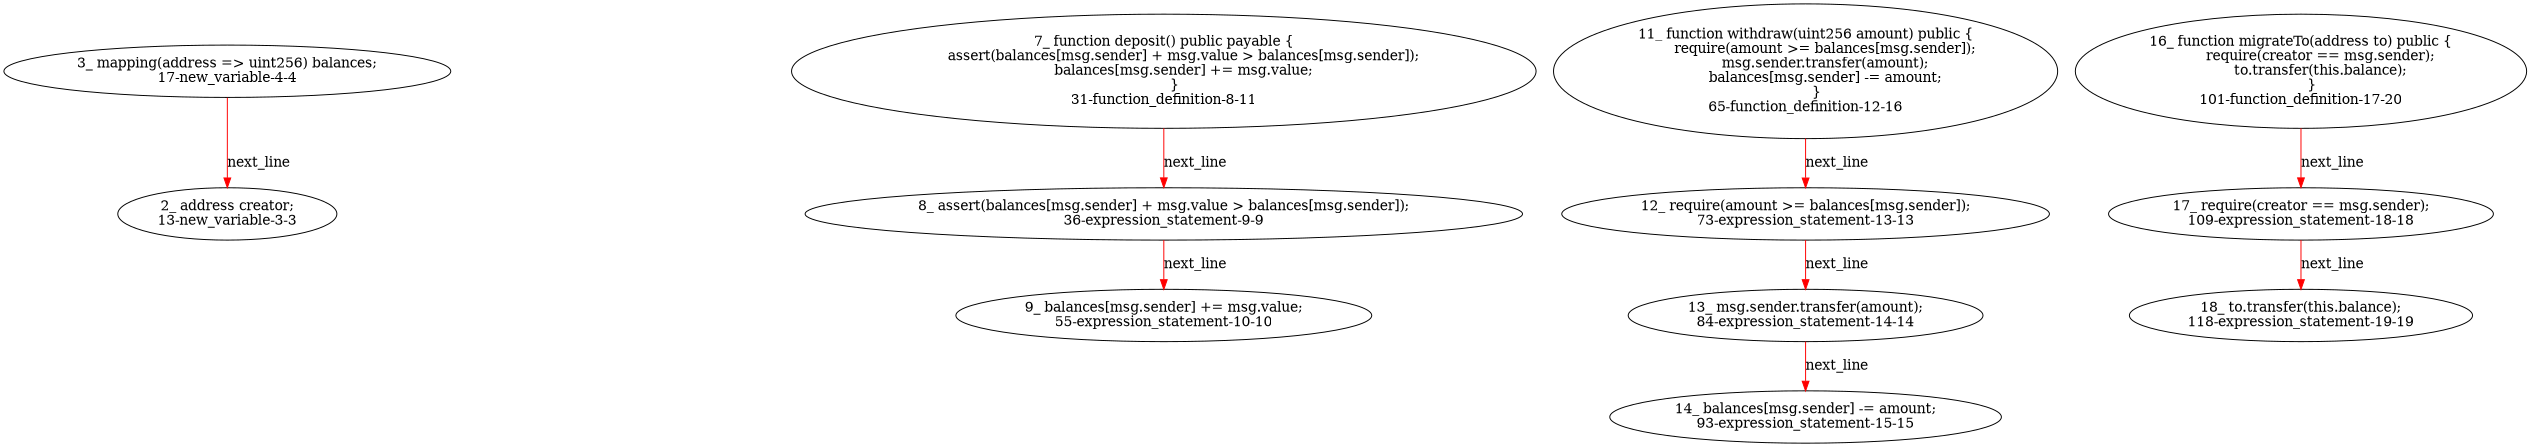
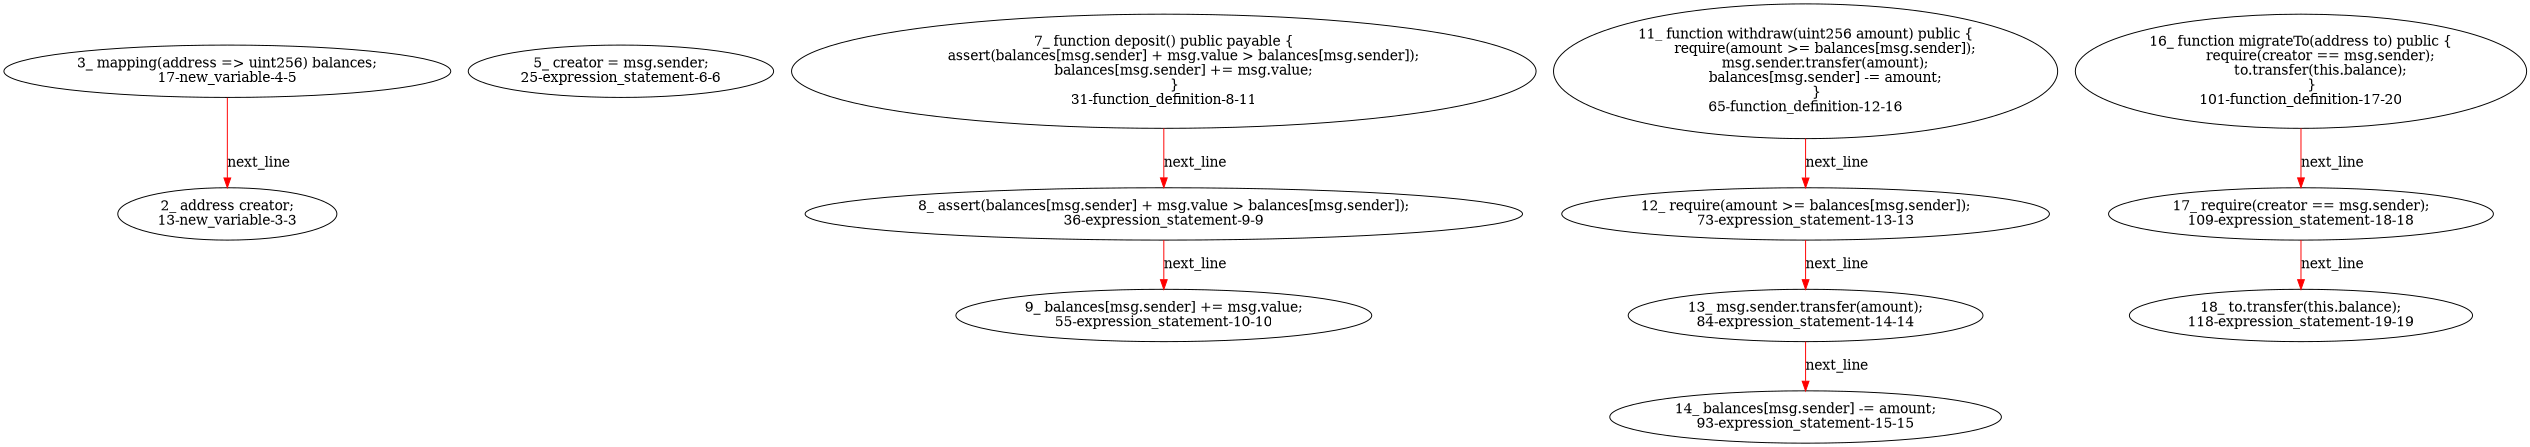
(227, 71) -> (227, 71)
none -> (621, 71)
